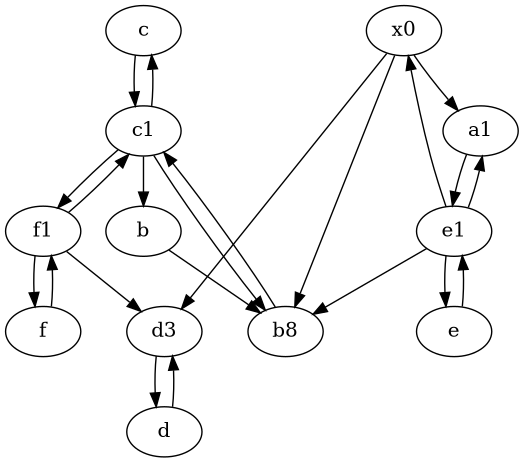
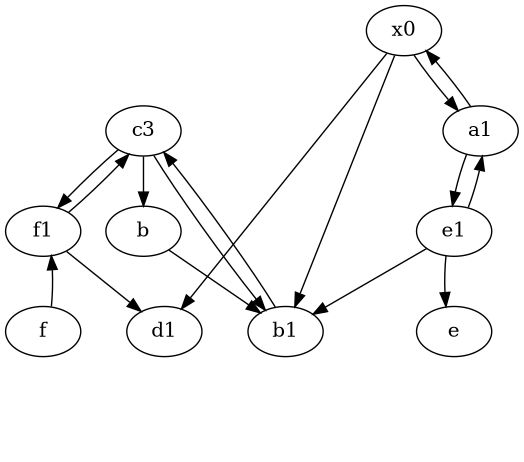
(143, 31) -> none
(143, 131) -> (143, 131)
(426, 139) -> (454, 84)
(34, 274) -> none
(463, 288) -> none
(164, 332) -> (164, 332)
(286, 332) -> (286, 332)
(164, 432) -> none
